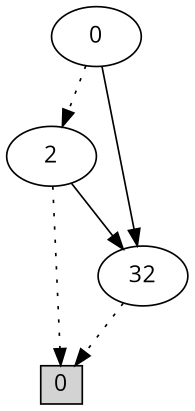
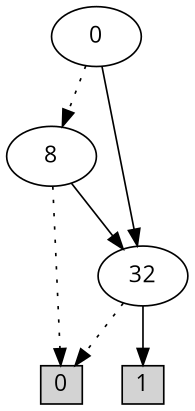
(52, 156) -> (52, 156)
none -> (143, 385)
